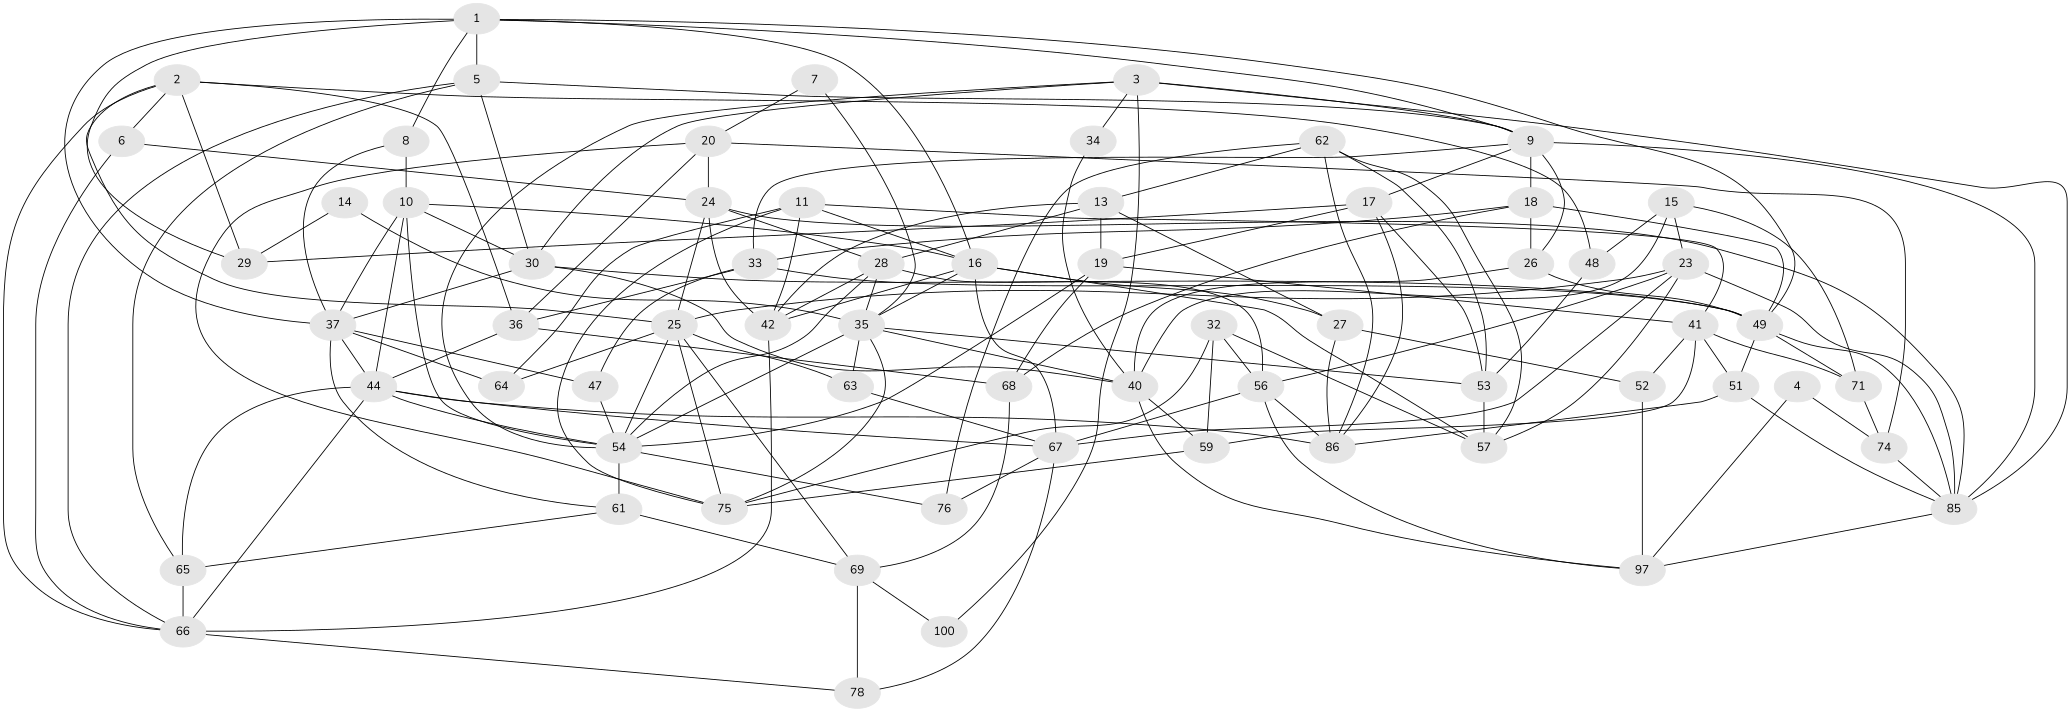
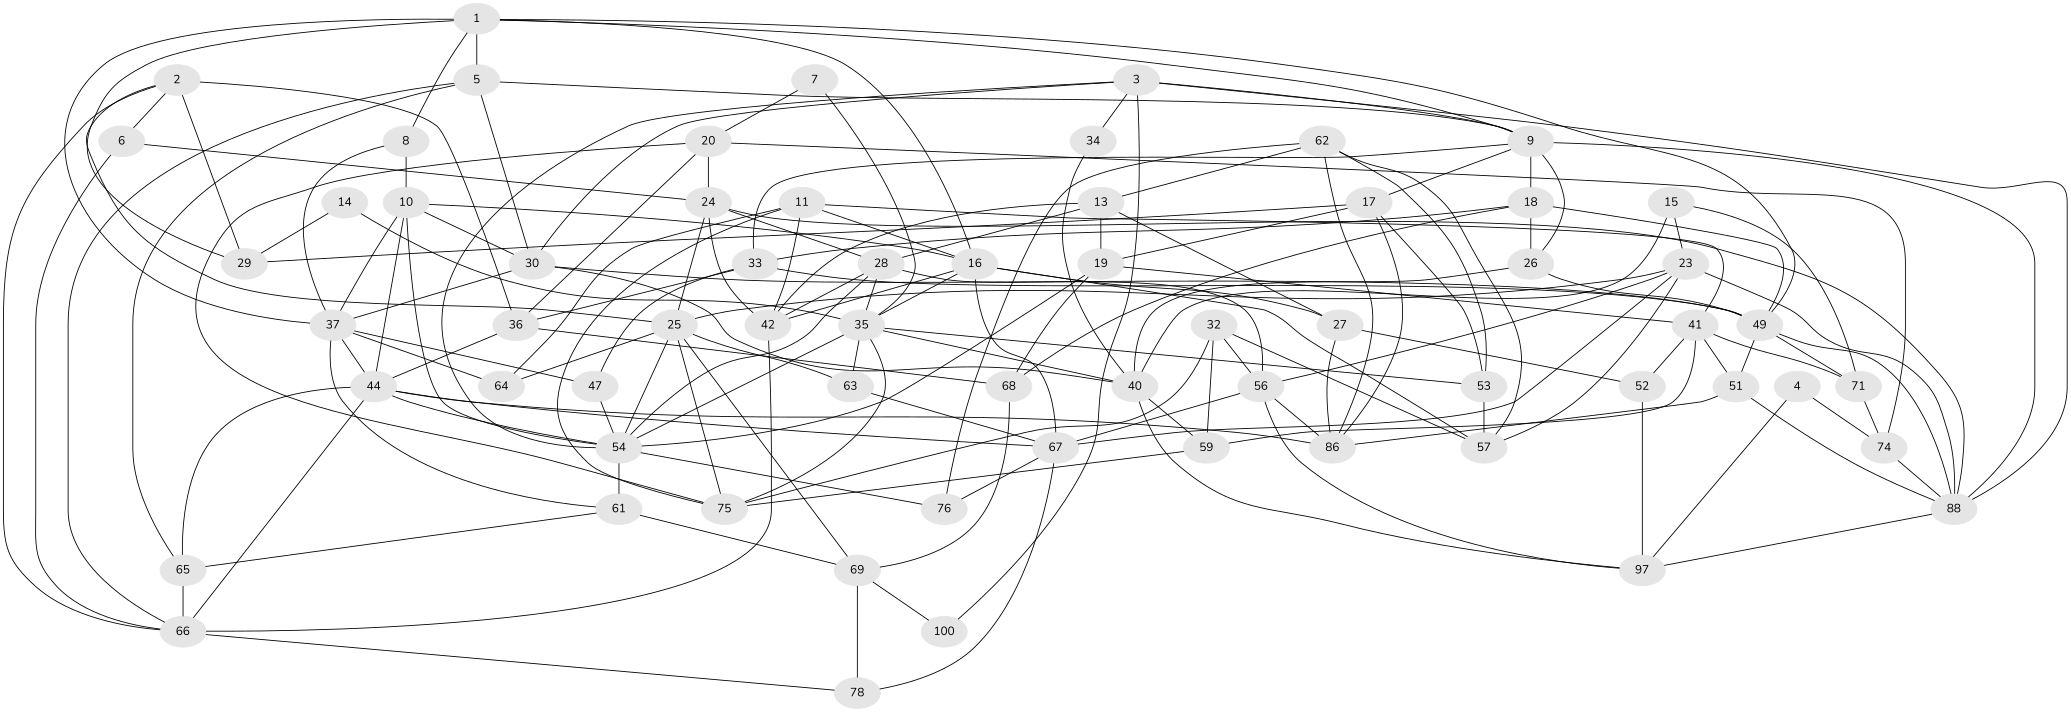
(1592, 264) -> none
(1954, 509) -> (1954, 509)
